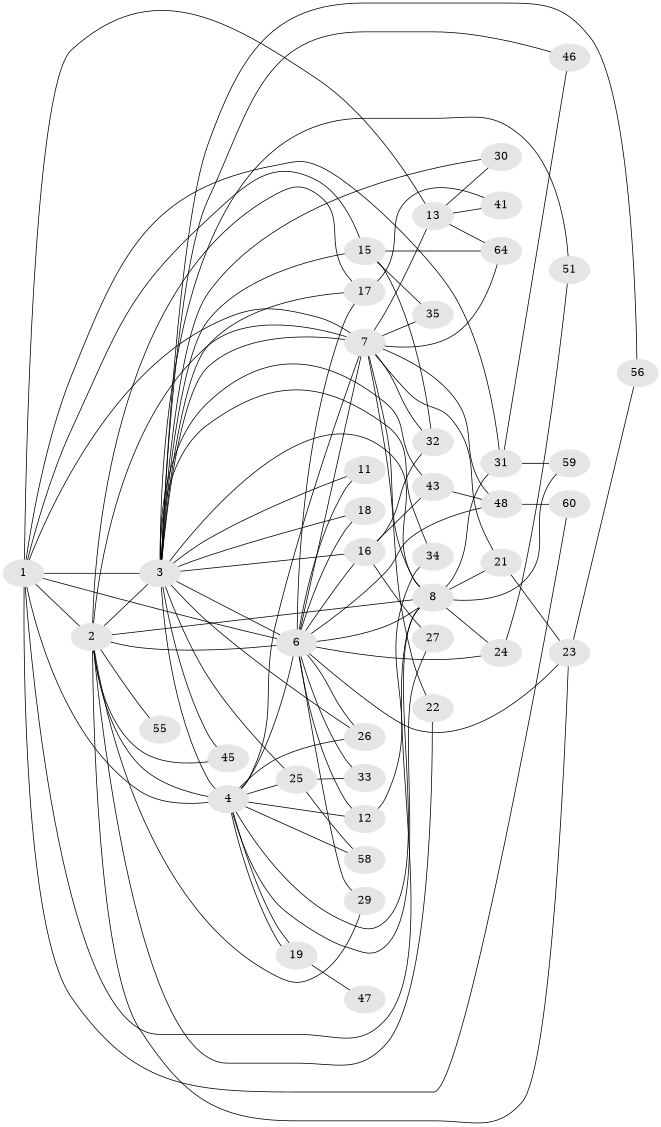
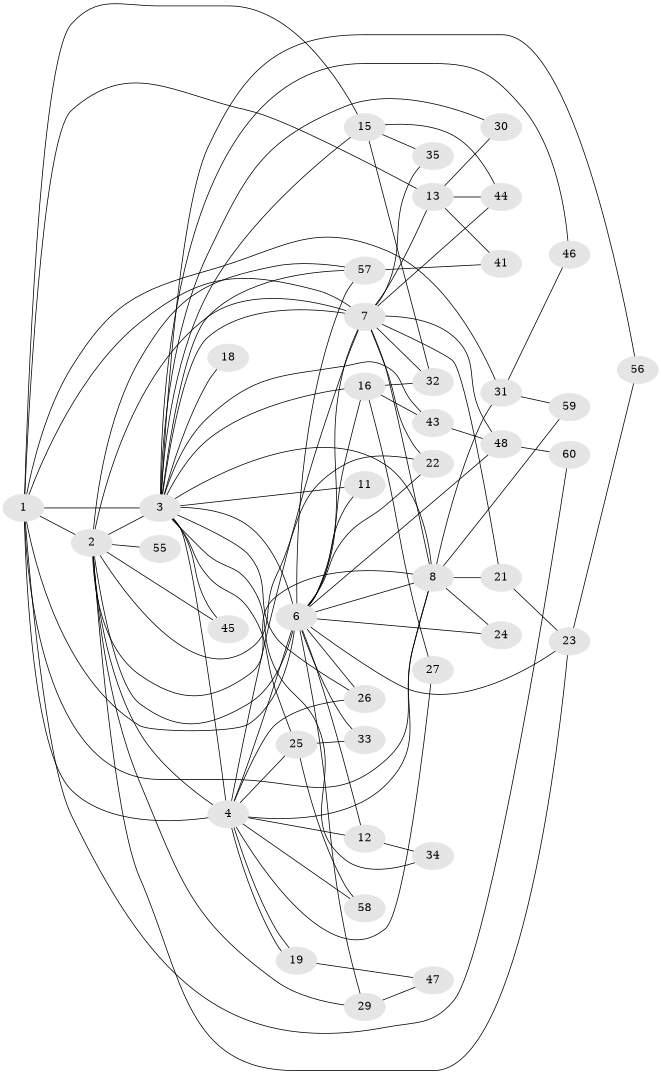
(501, 251) -> (501, 197)
(570, 270) -> none
(365, 292) -> (365, 271)
(322, 573) -> (352, 530)
none -> (399, 994)
